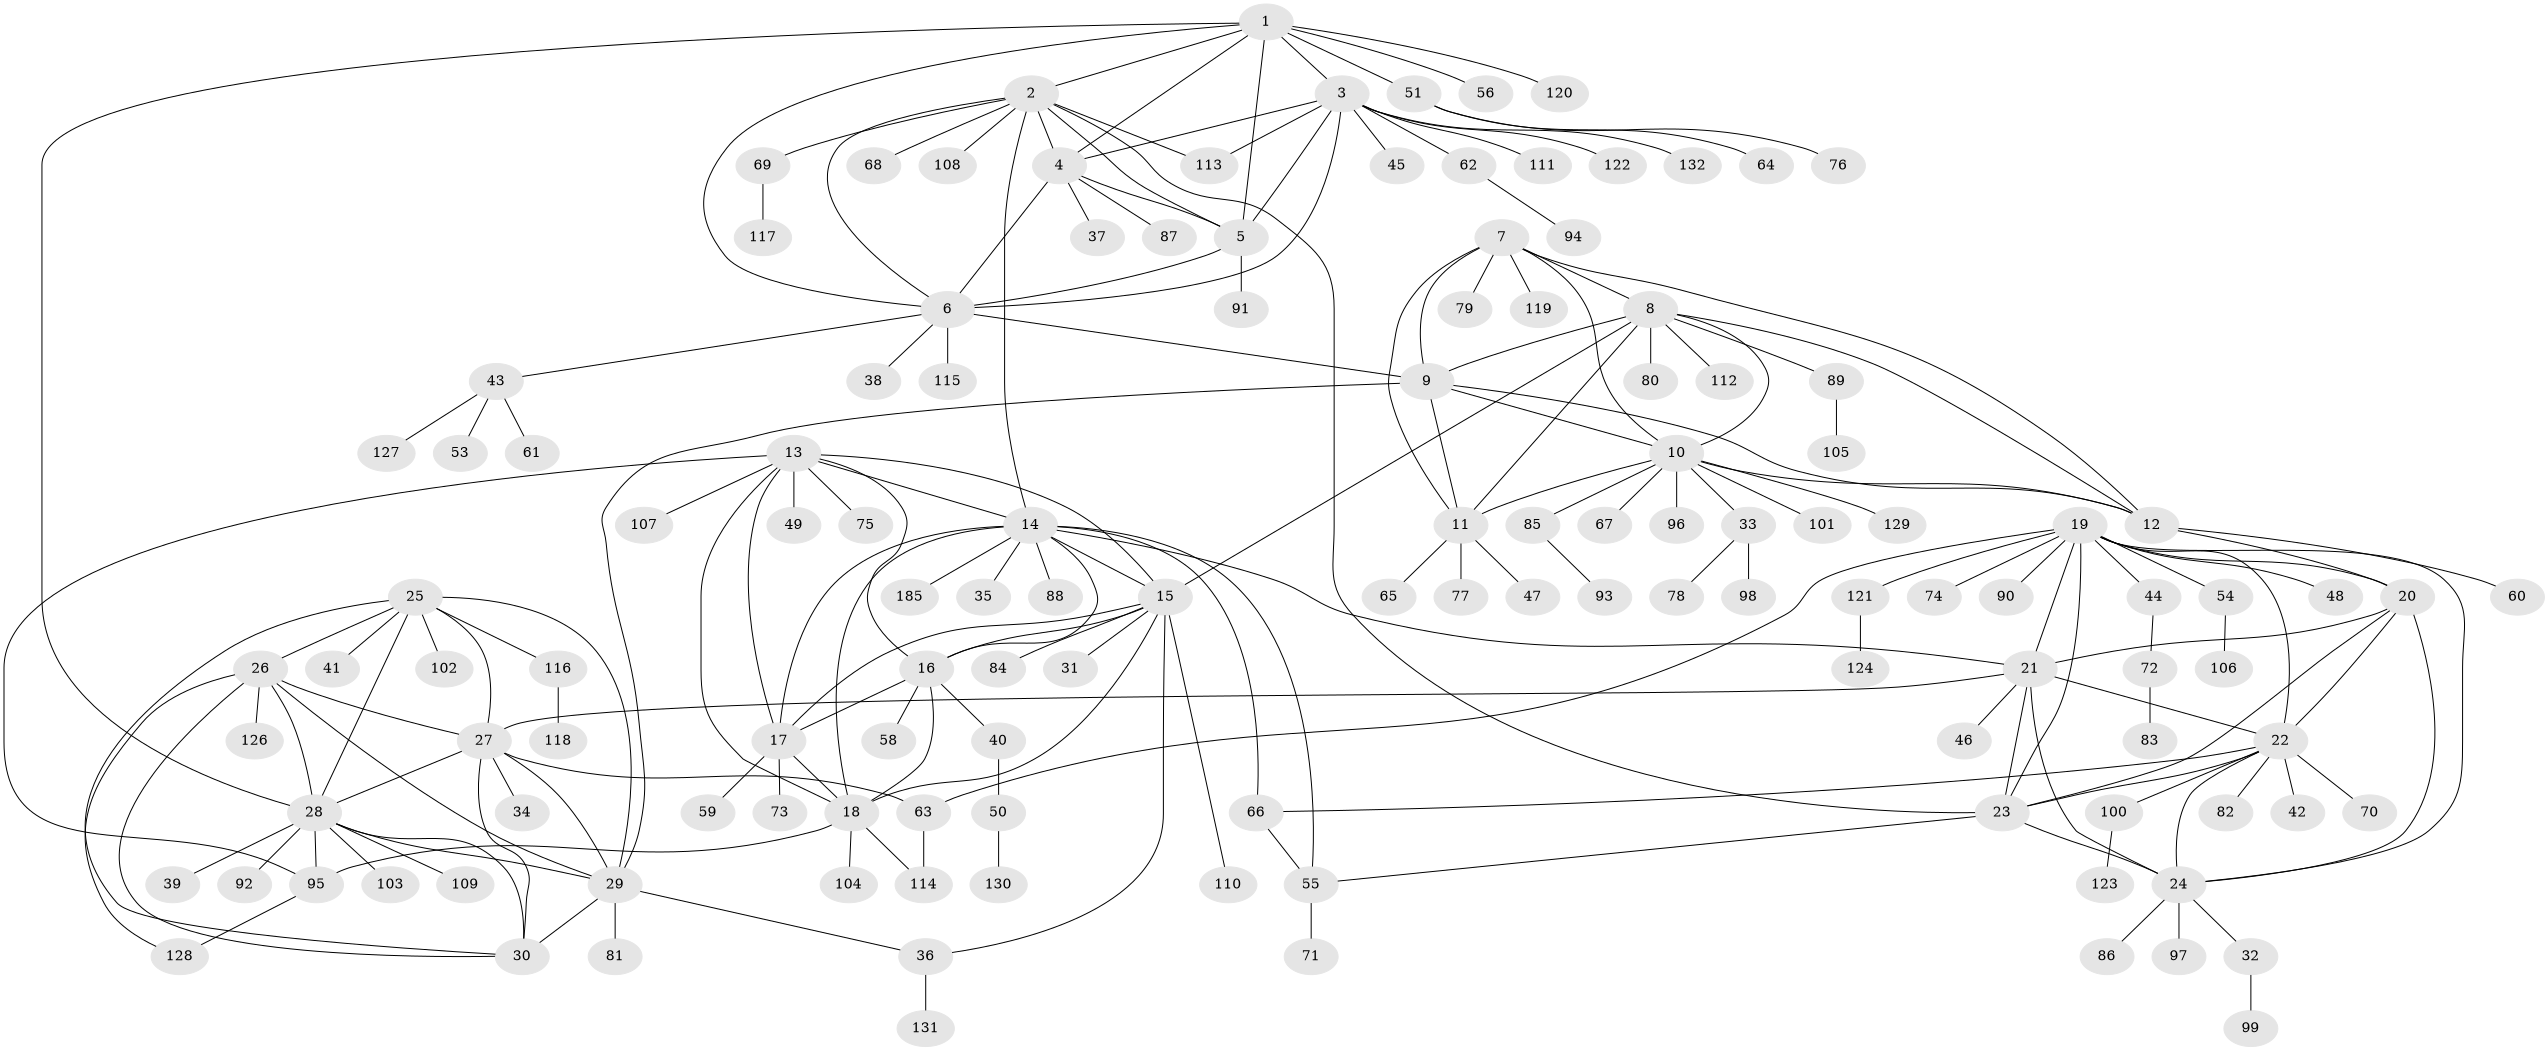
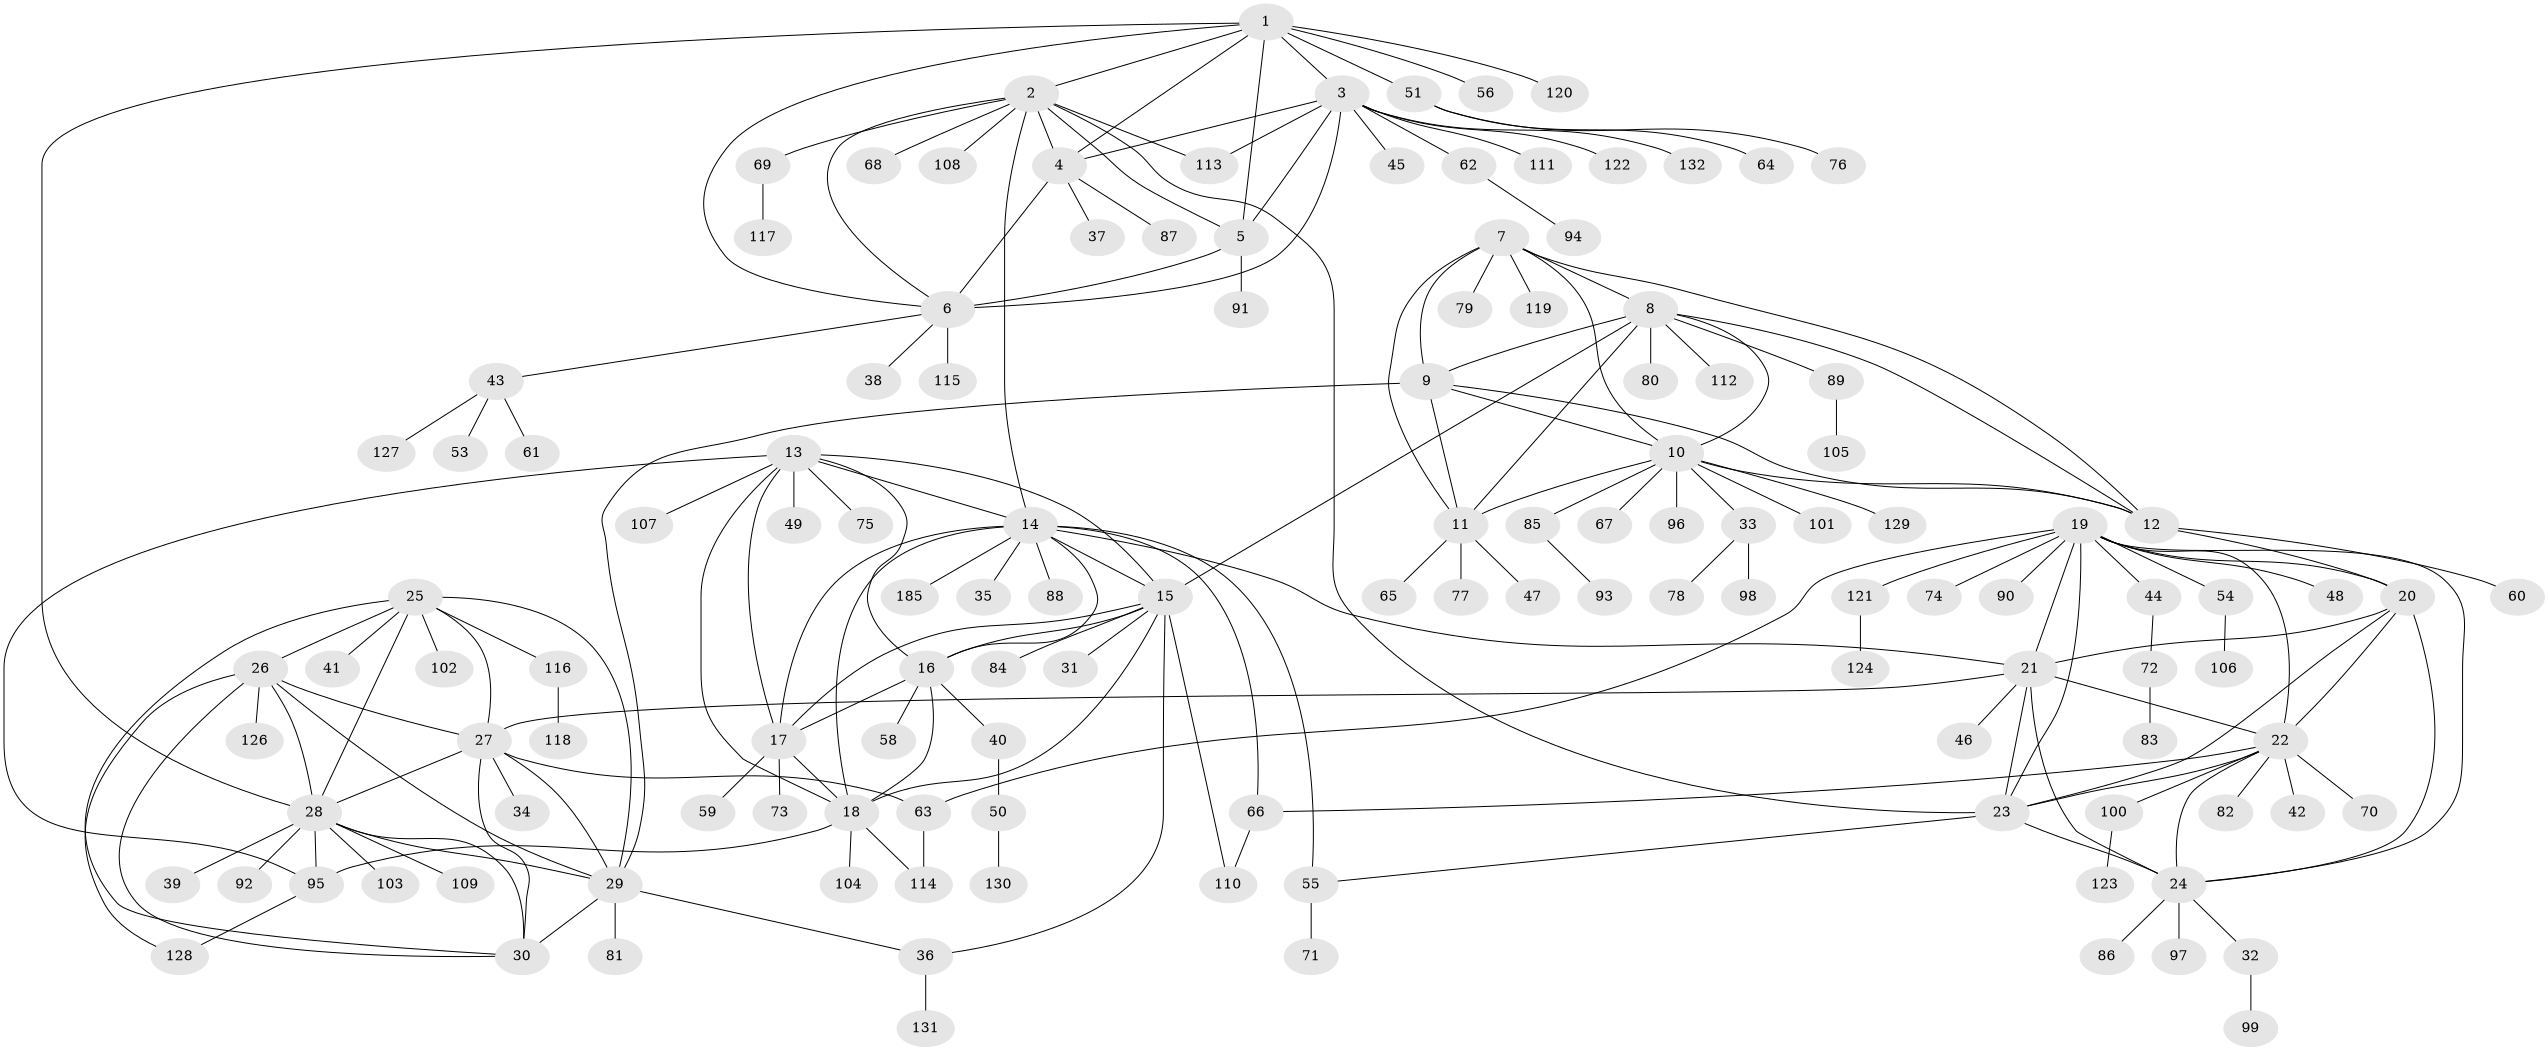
(1151, 201) -> none
(1187, 346) -> none
(1284, 849) -> (1242, 849)
